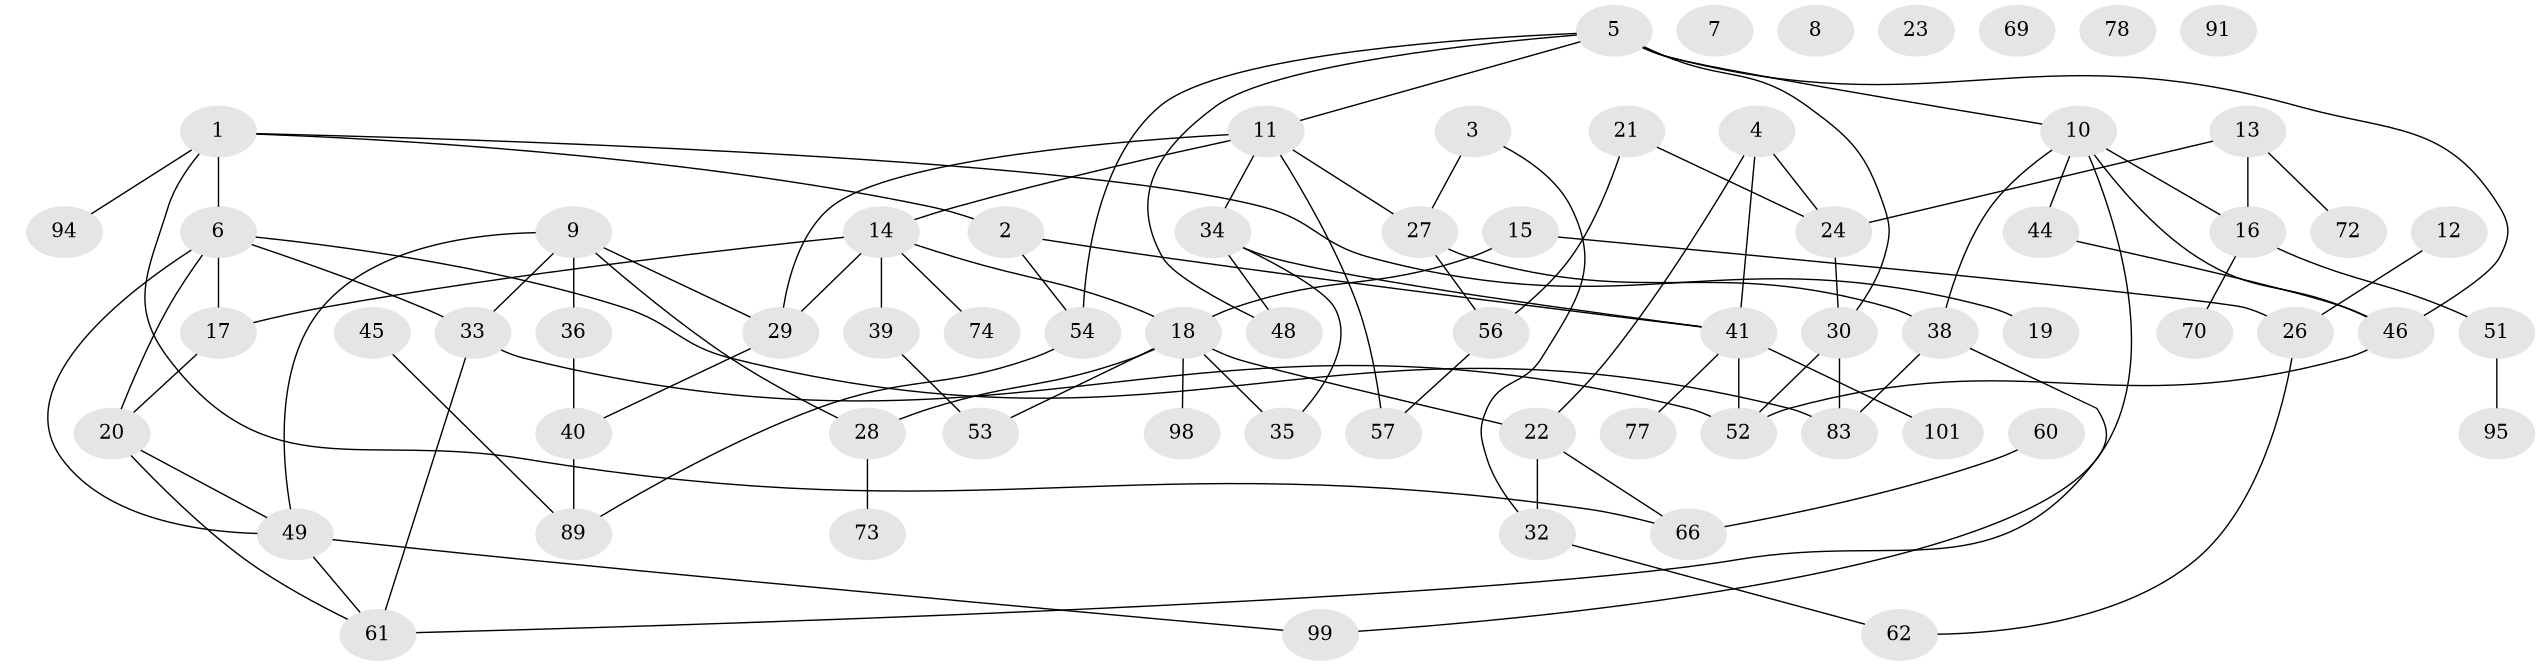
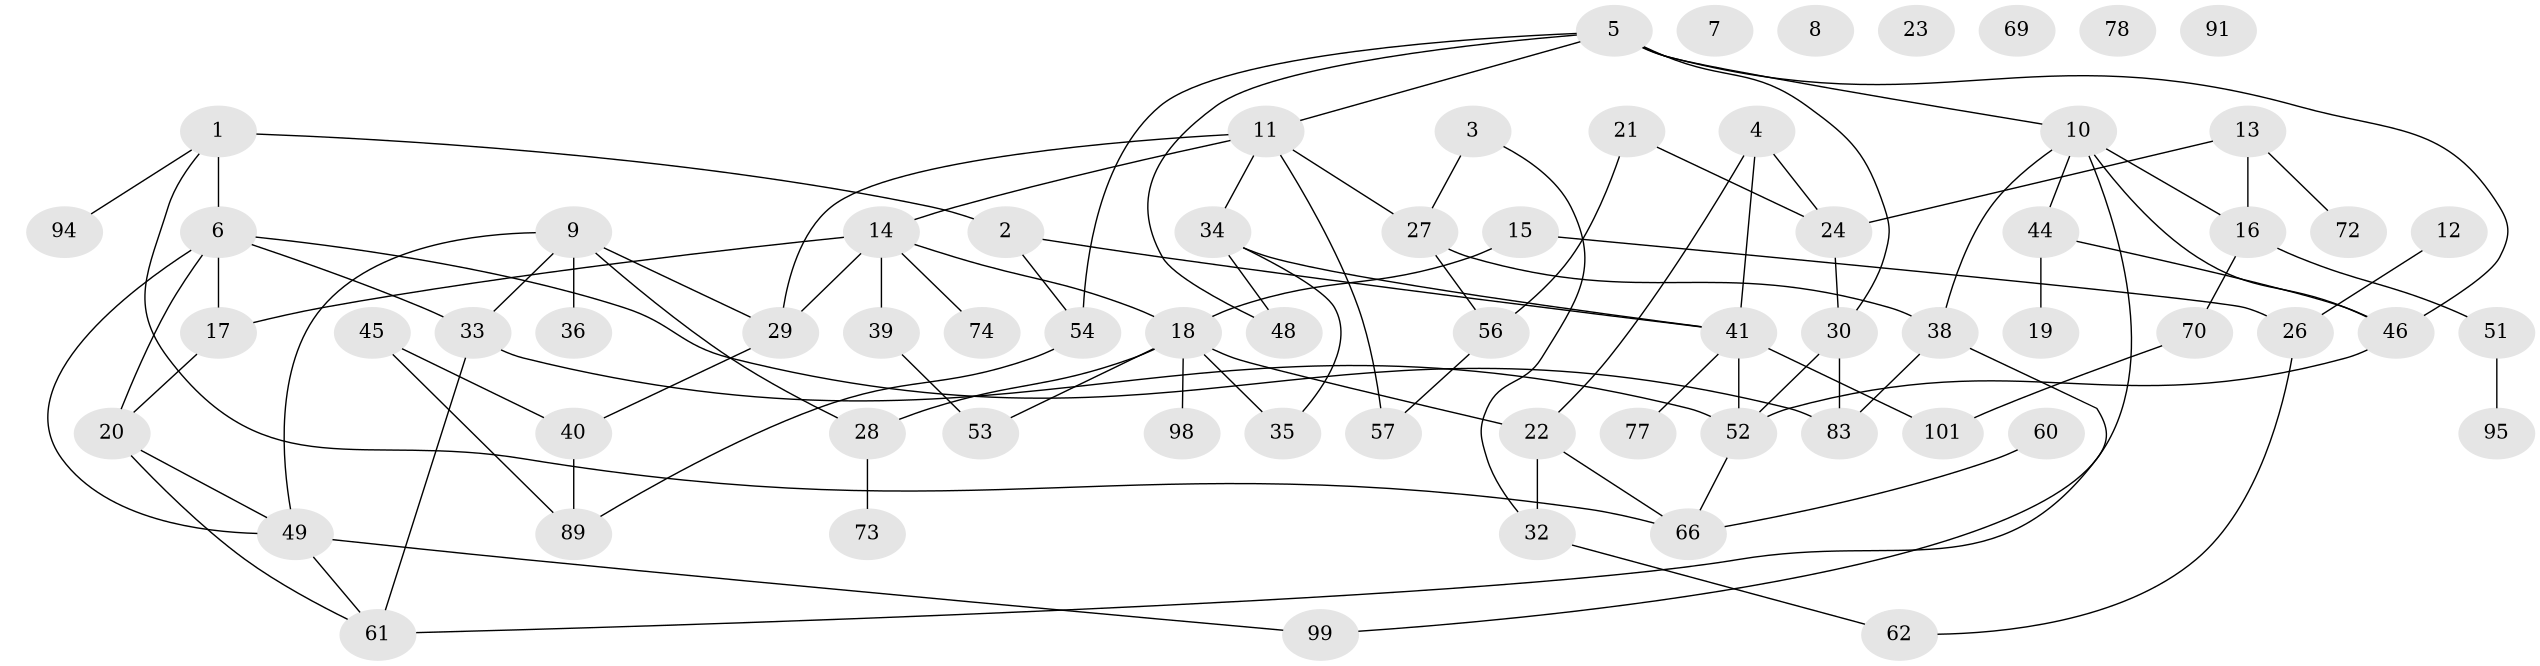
(1099, 181) -> (2041, 275)
none -> (2082, 375)
(574, 383) -> (473, 383)
none -> (1714, 484)
